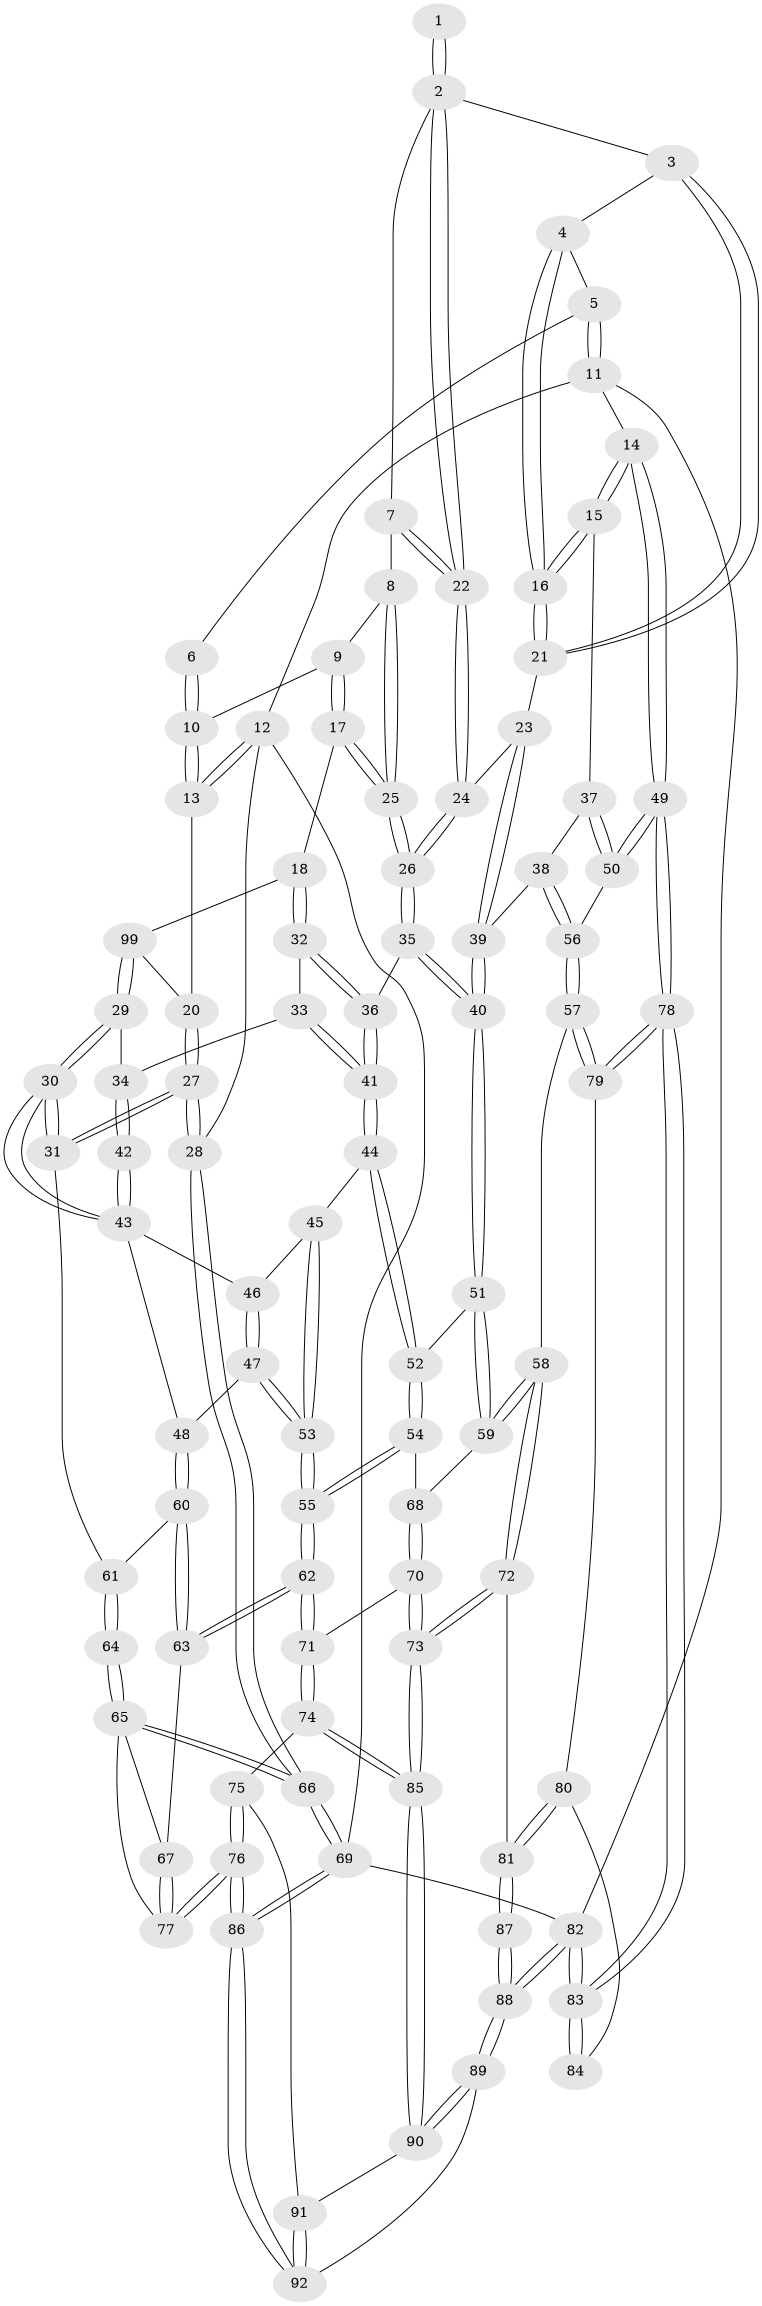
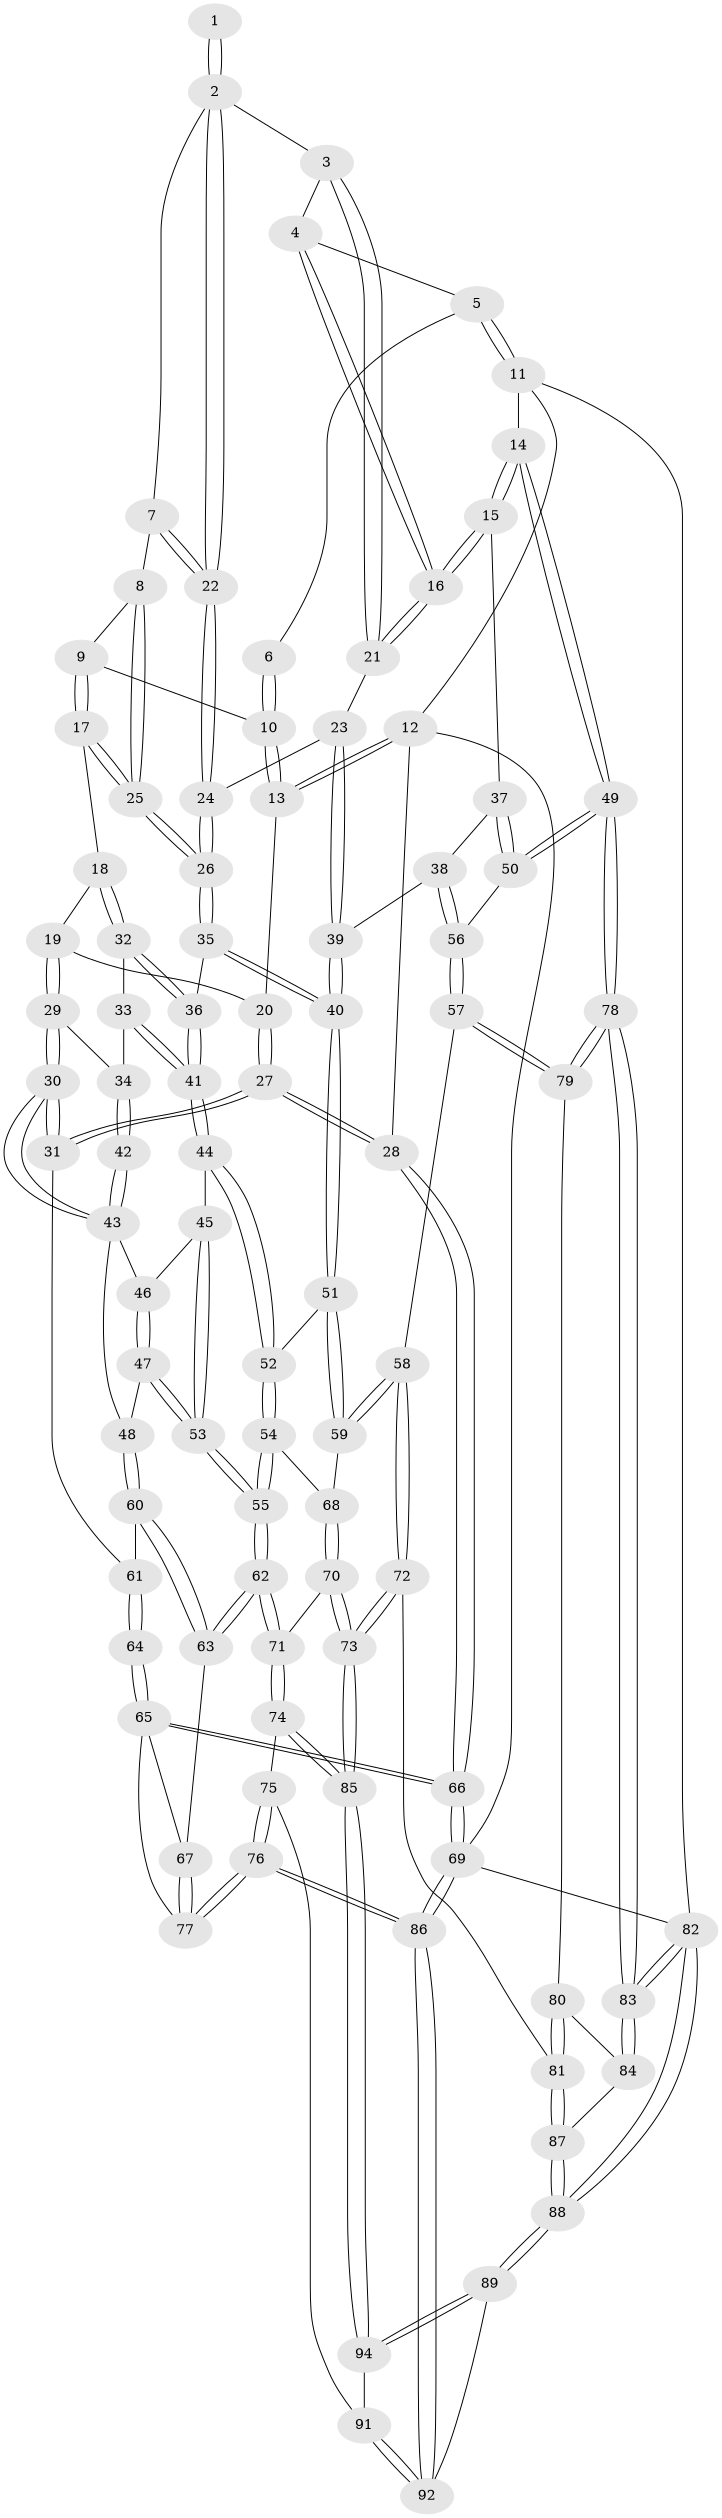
(130, 941) -> (53, 941)
none -> (593, 2107)
(416, 2143) -> (364, 2355)
